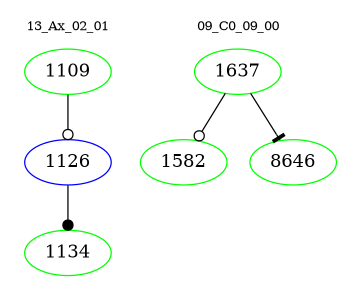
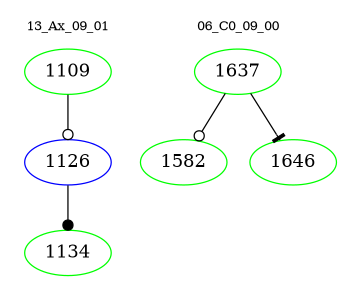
(68, 27) -> (68, 27)
(238, 27) -> (238, 27)
(293, 162) -> (293, 162)
